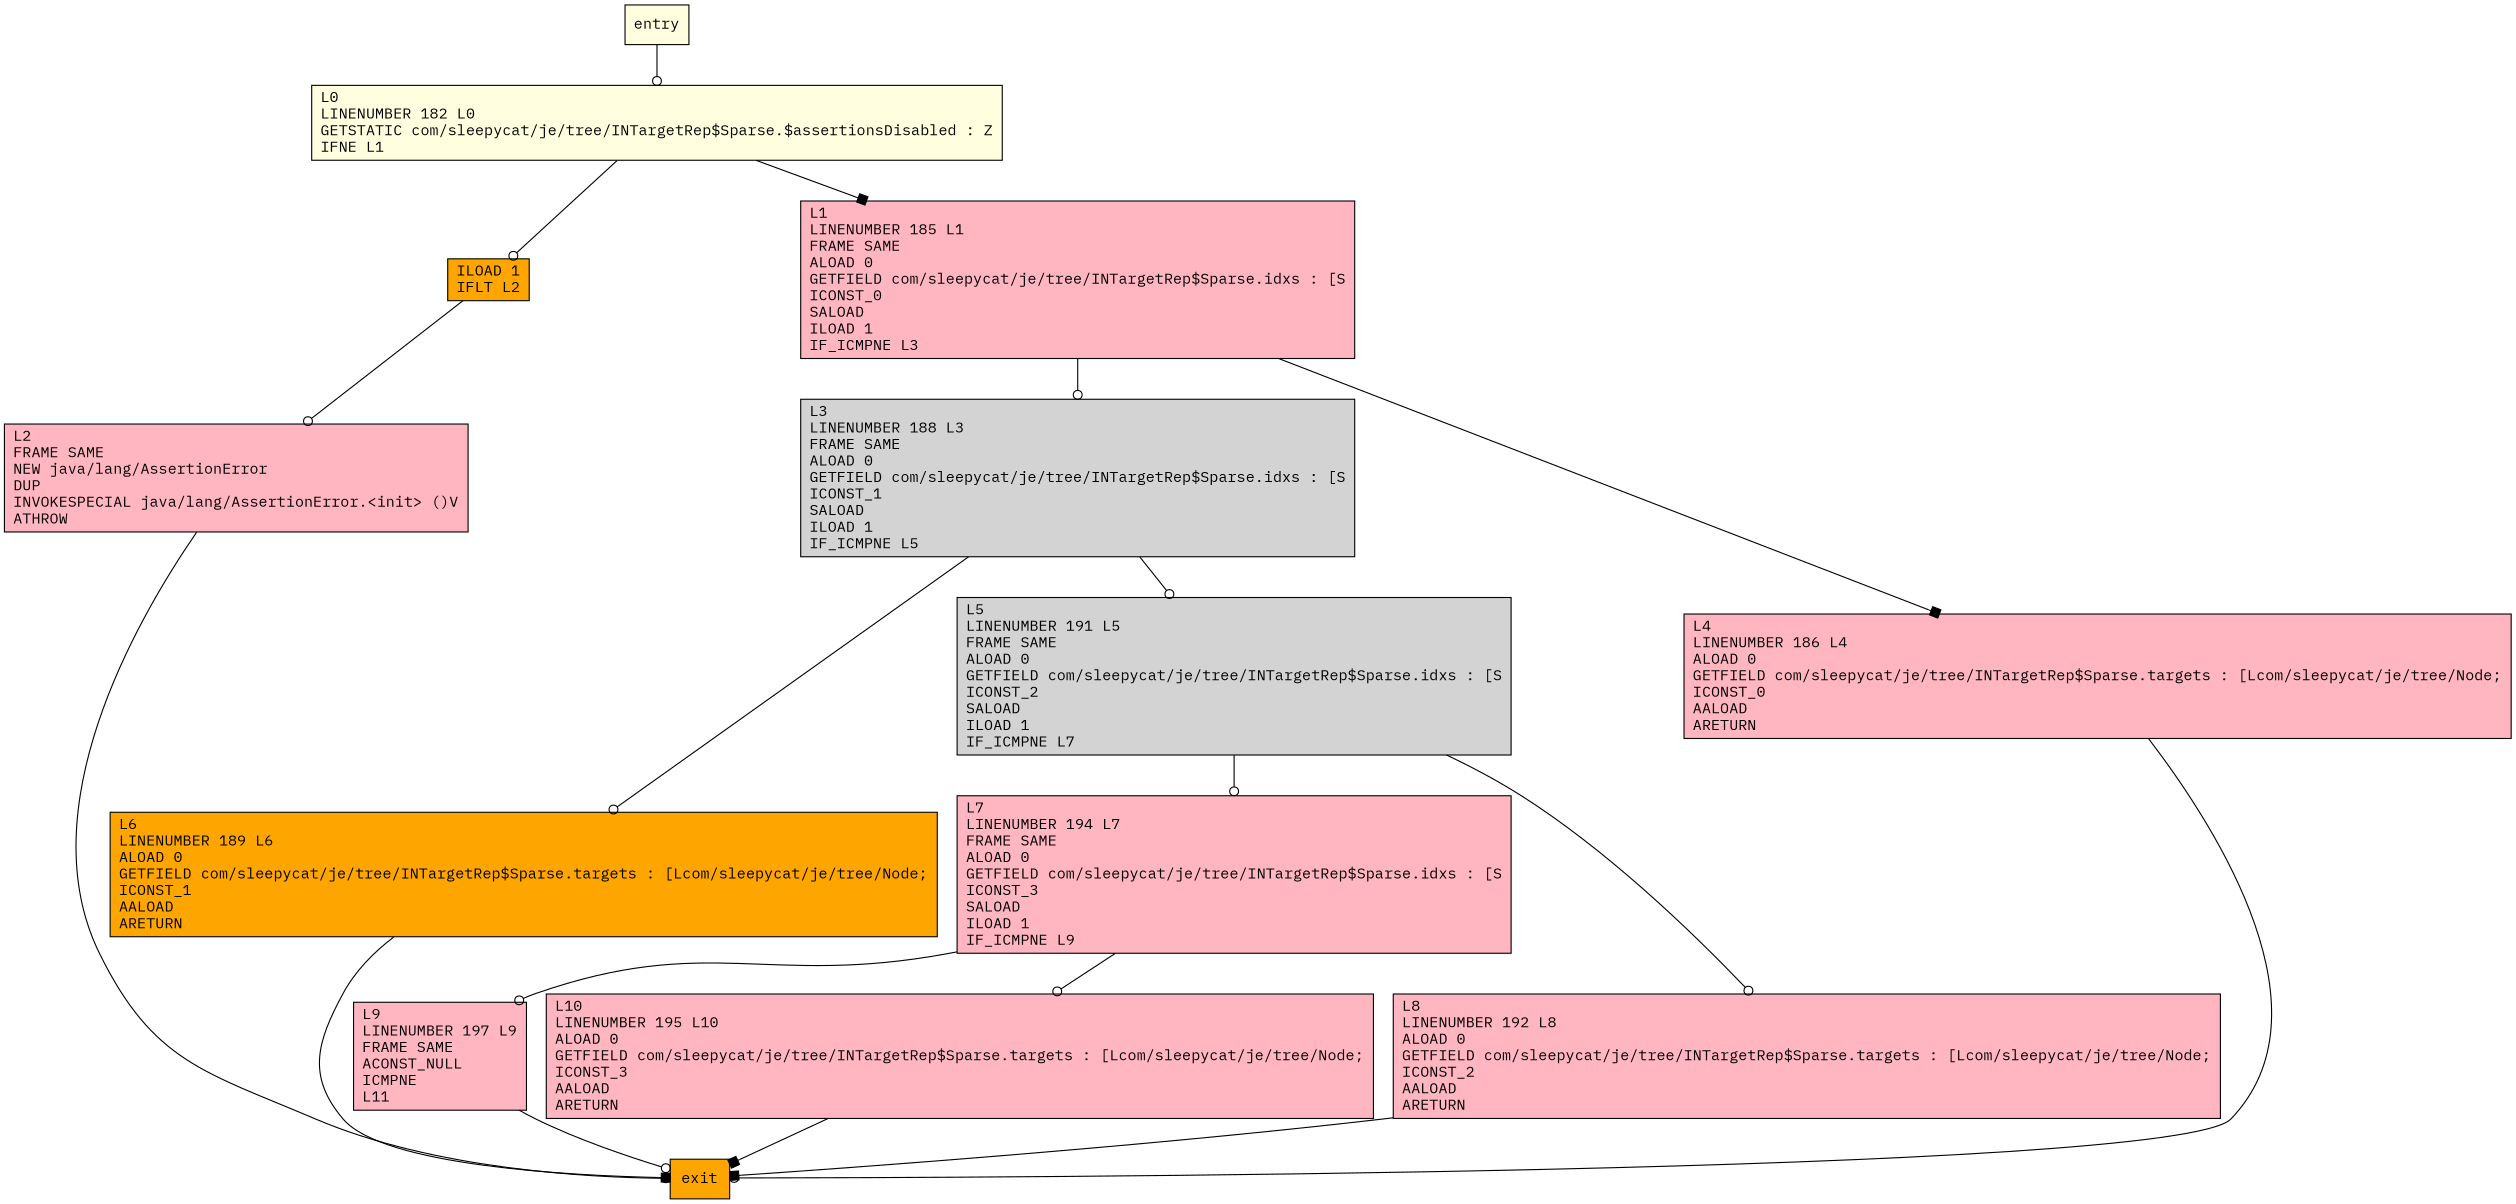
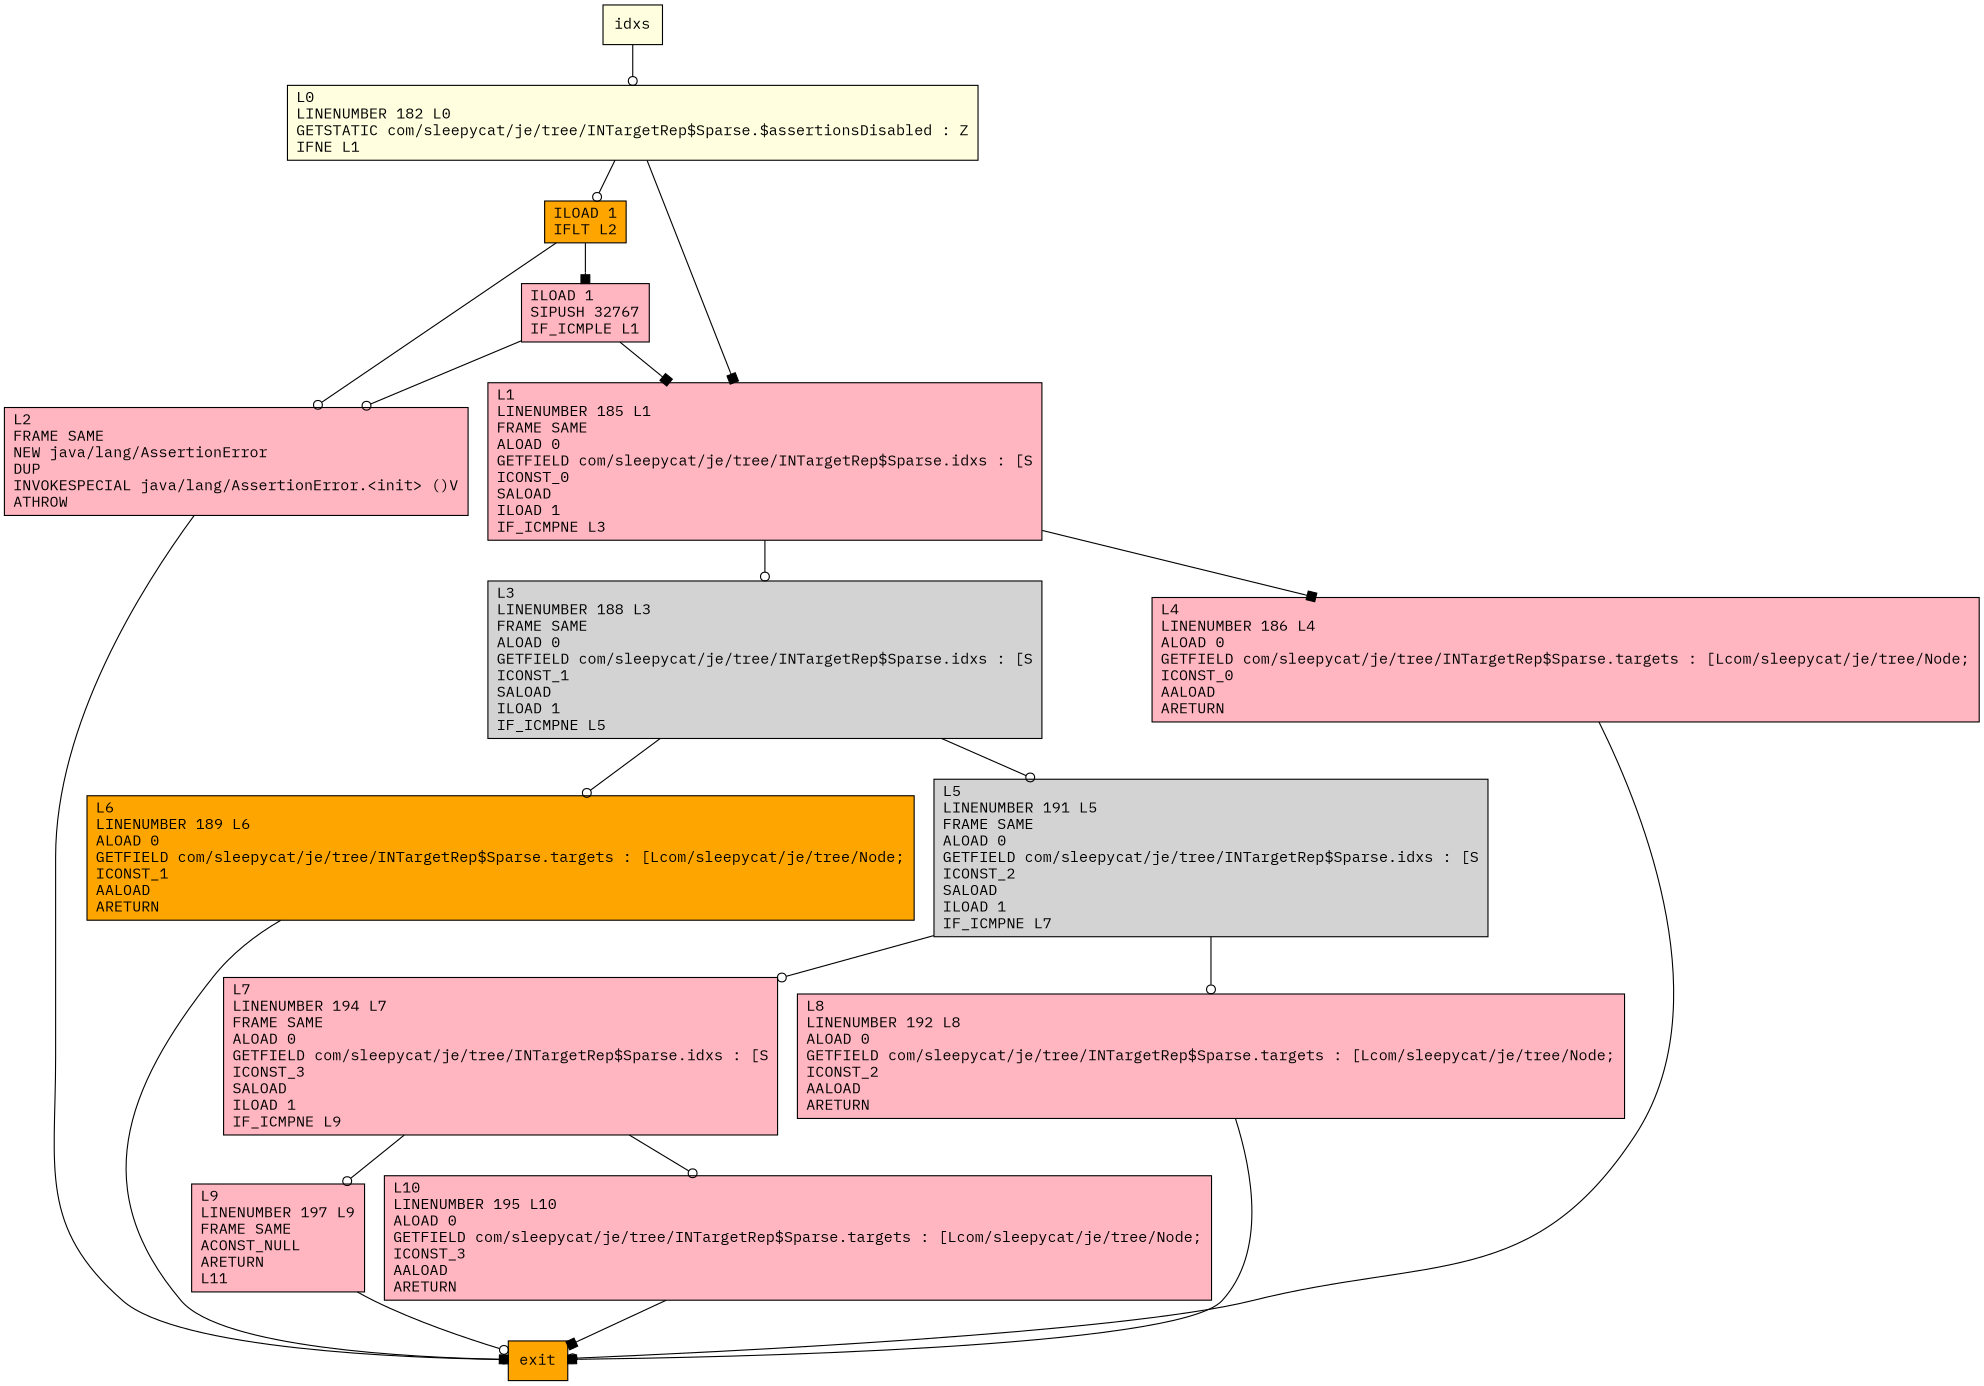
(657, 25) -> (633, 25)
none -> (585, 313)
(440, 1056) -> (278, 1238)
